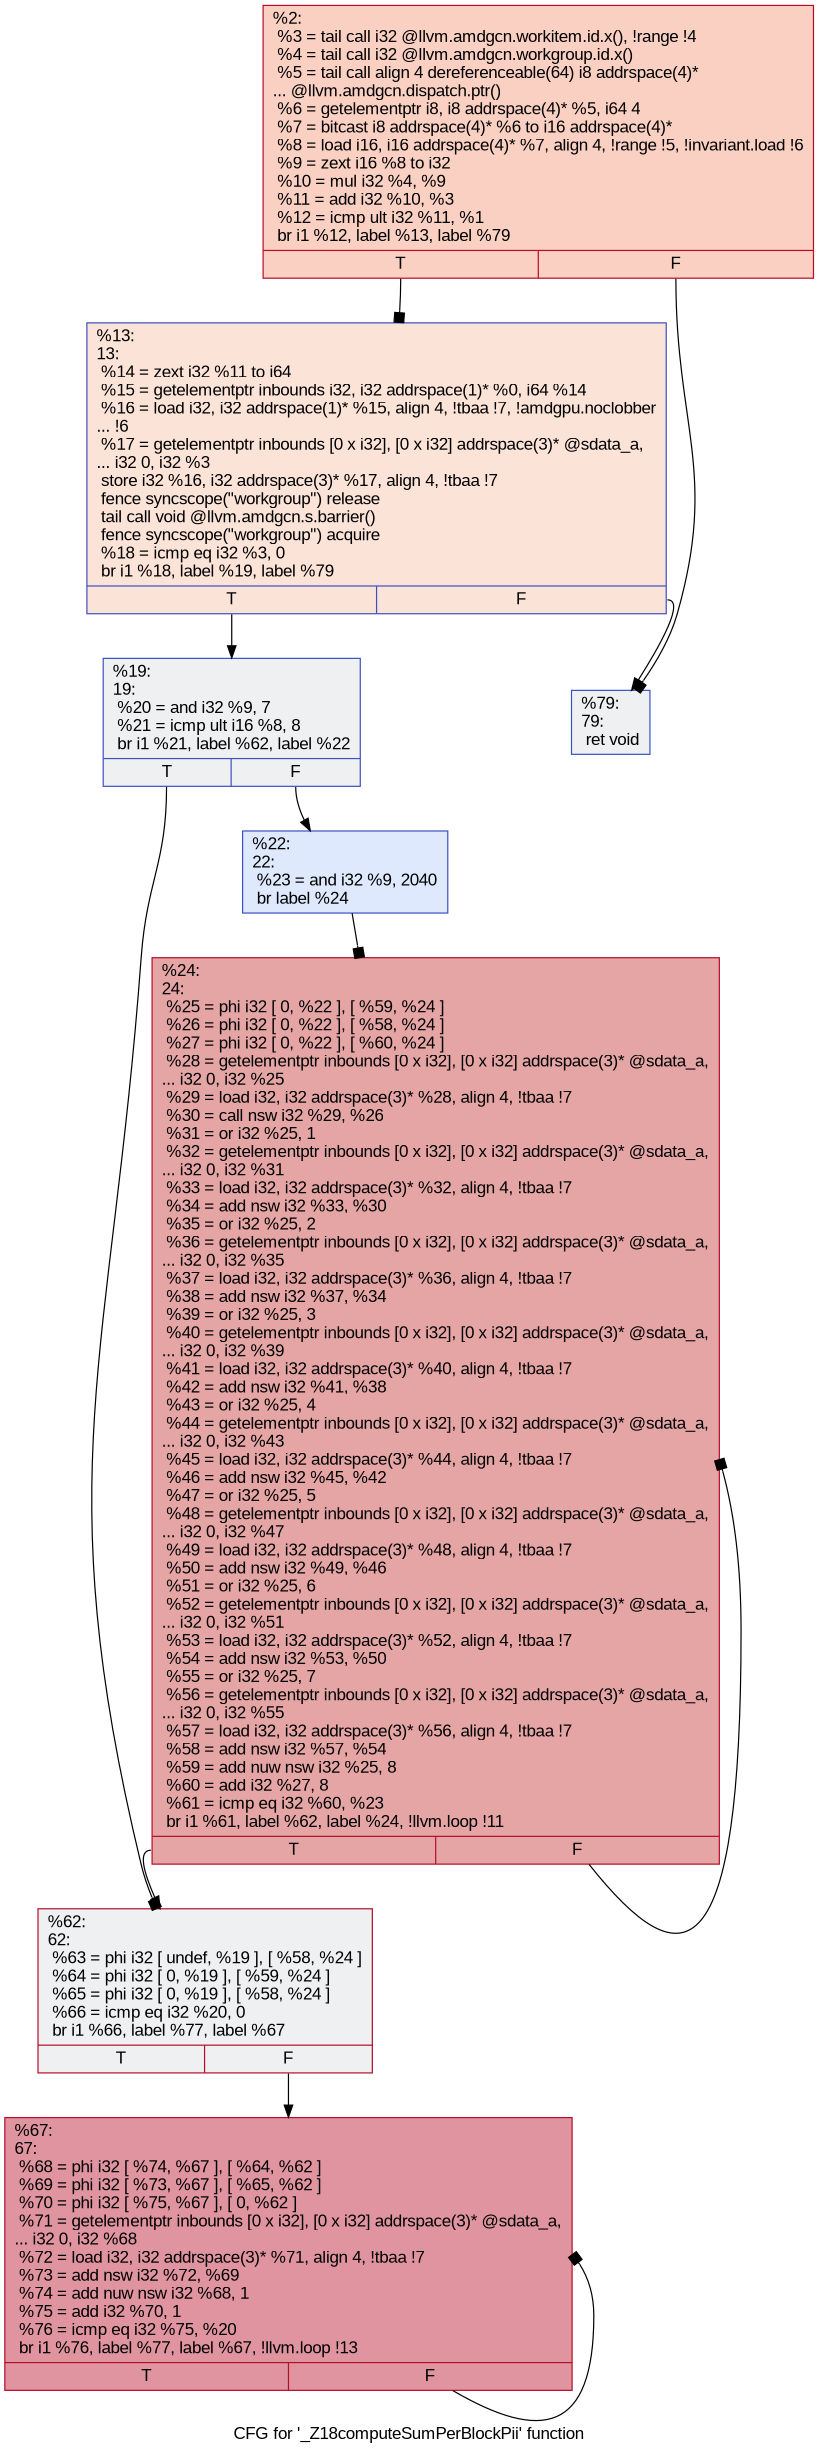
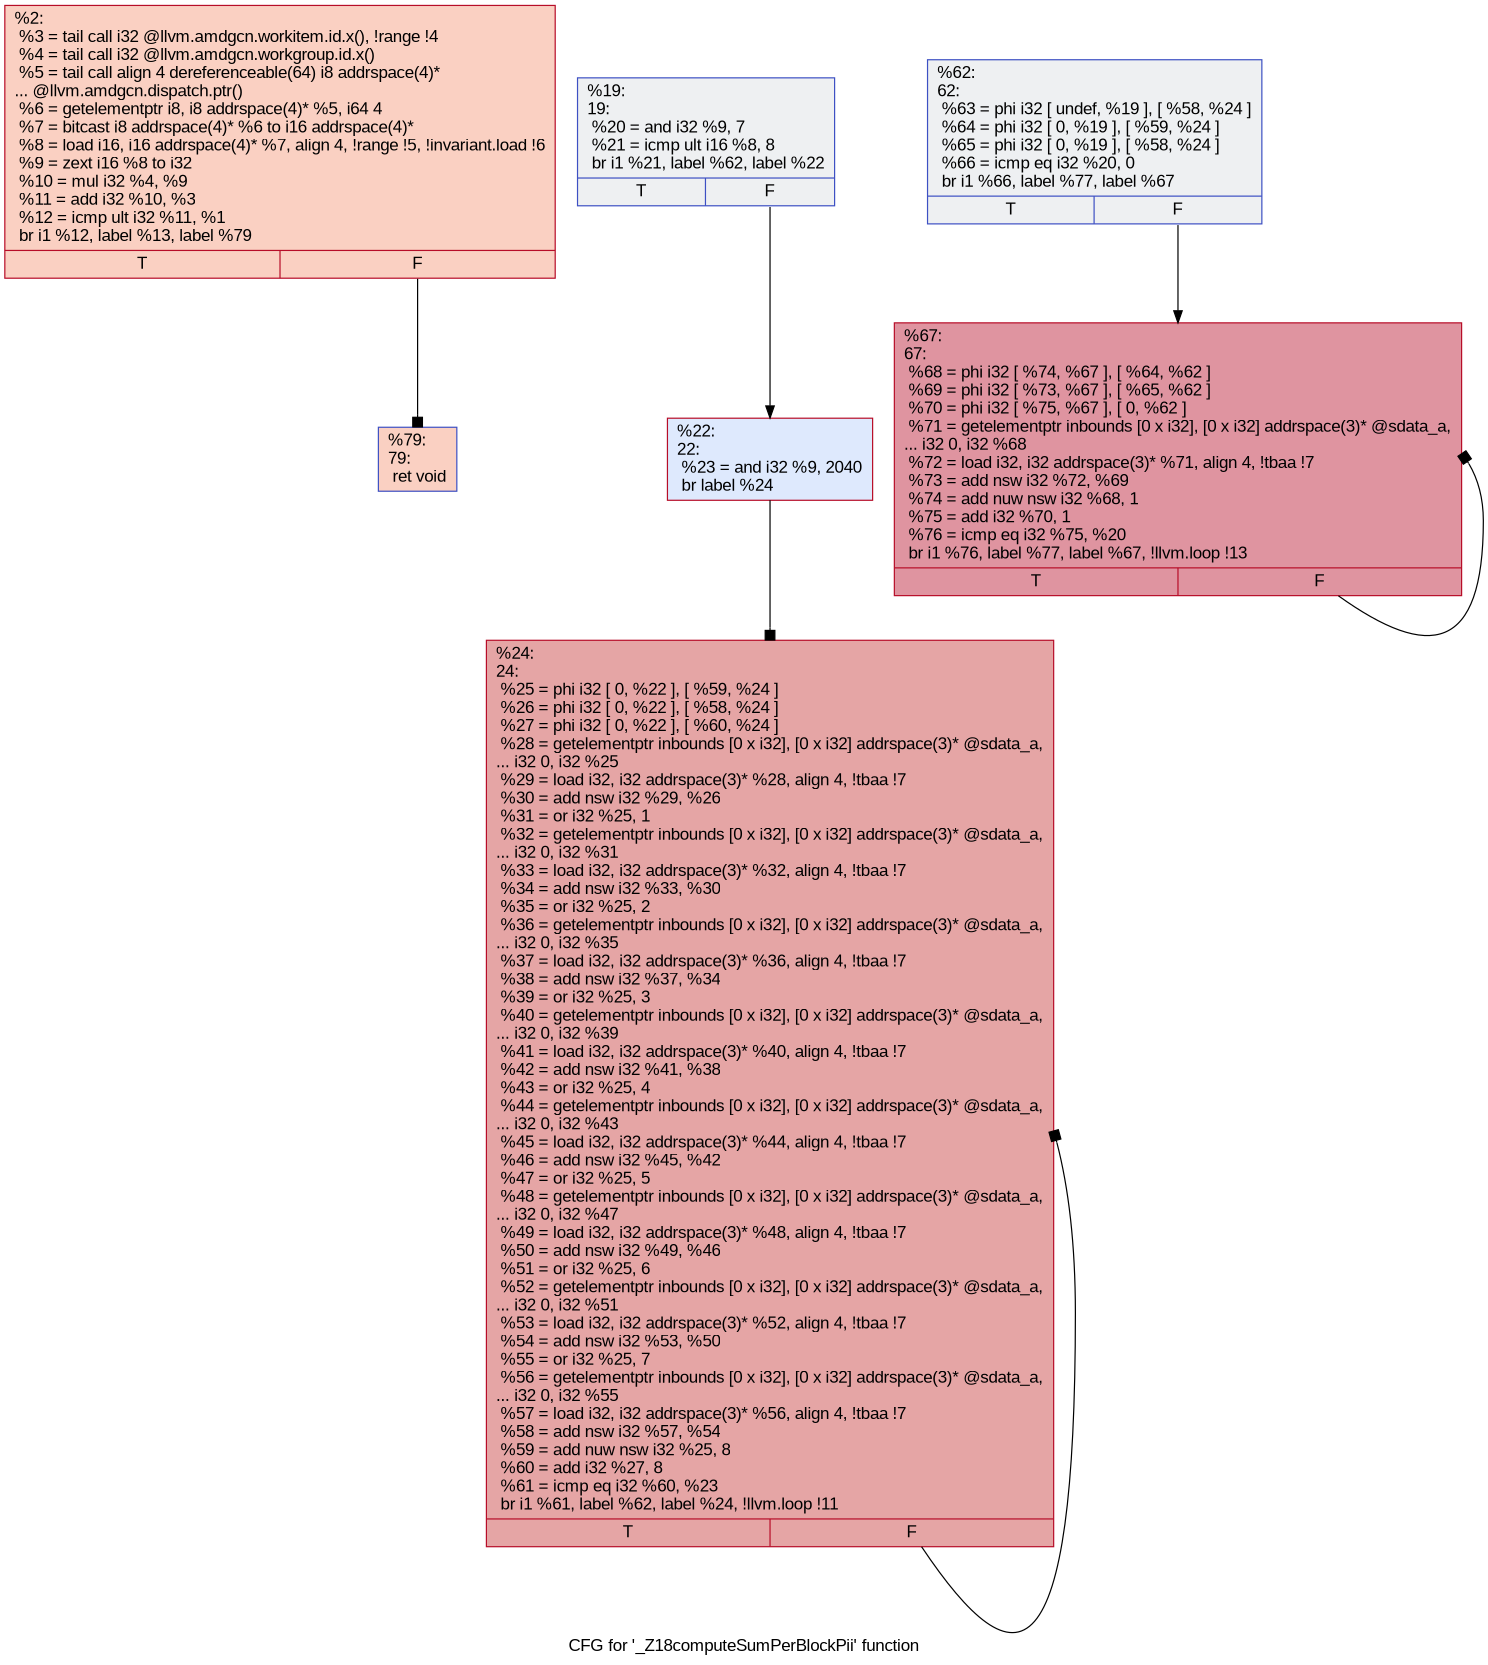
(377, 468) -> none
(611, 722) -> (418, 459)
(345, 872) -> (770, 459)
(273, 1116) -> (609, 798)
(101, 1343) -> none
(146, 1873) -> none
(205, 1991) -> (1095, 142)
